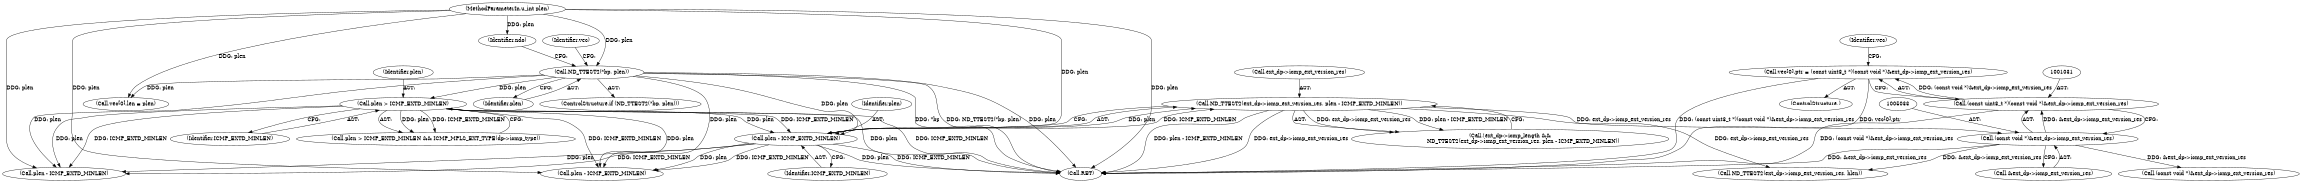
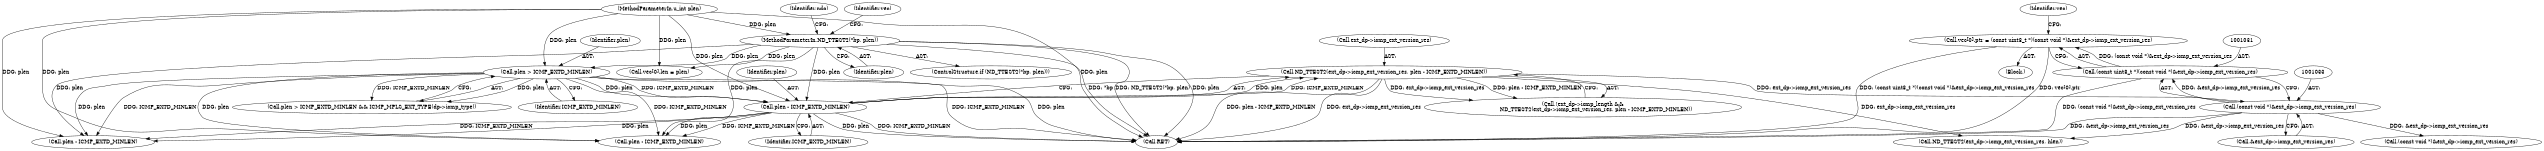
(507, 23) -> (568, 24)
(592, 72) -> (820, 41)
(1816, 104) -> (2016, 72)
(1898, 104) -> (2313, 72)
